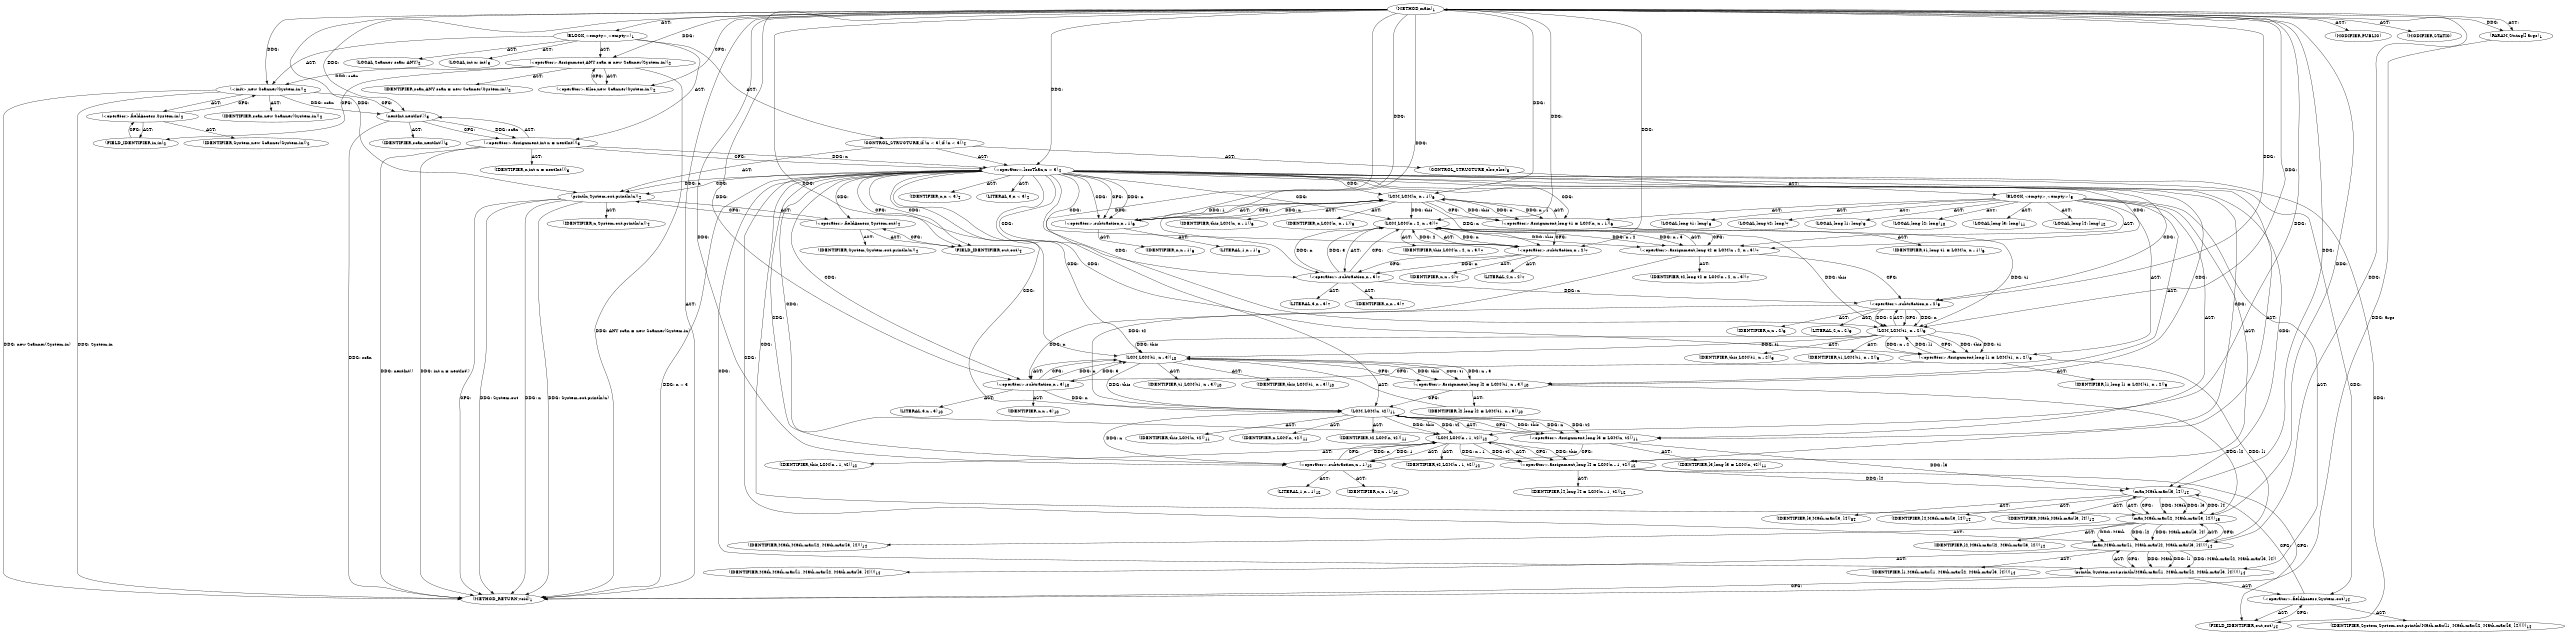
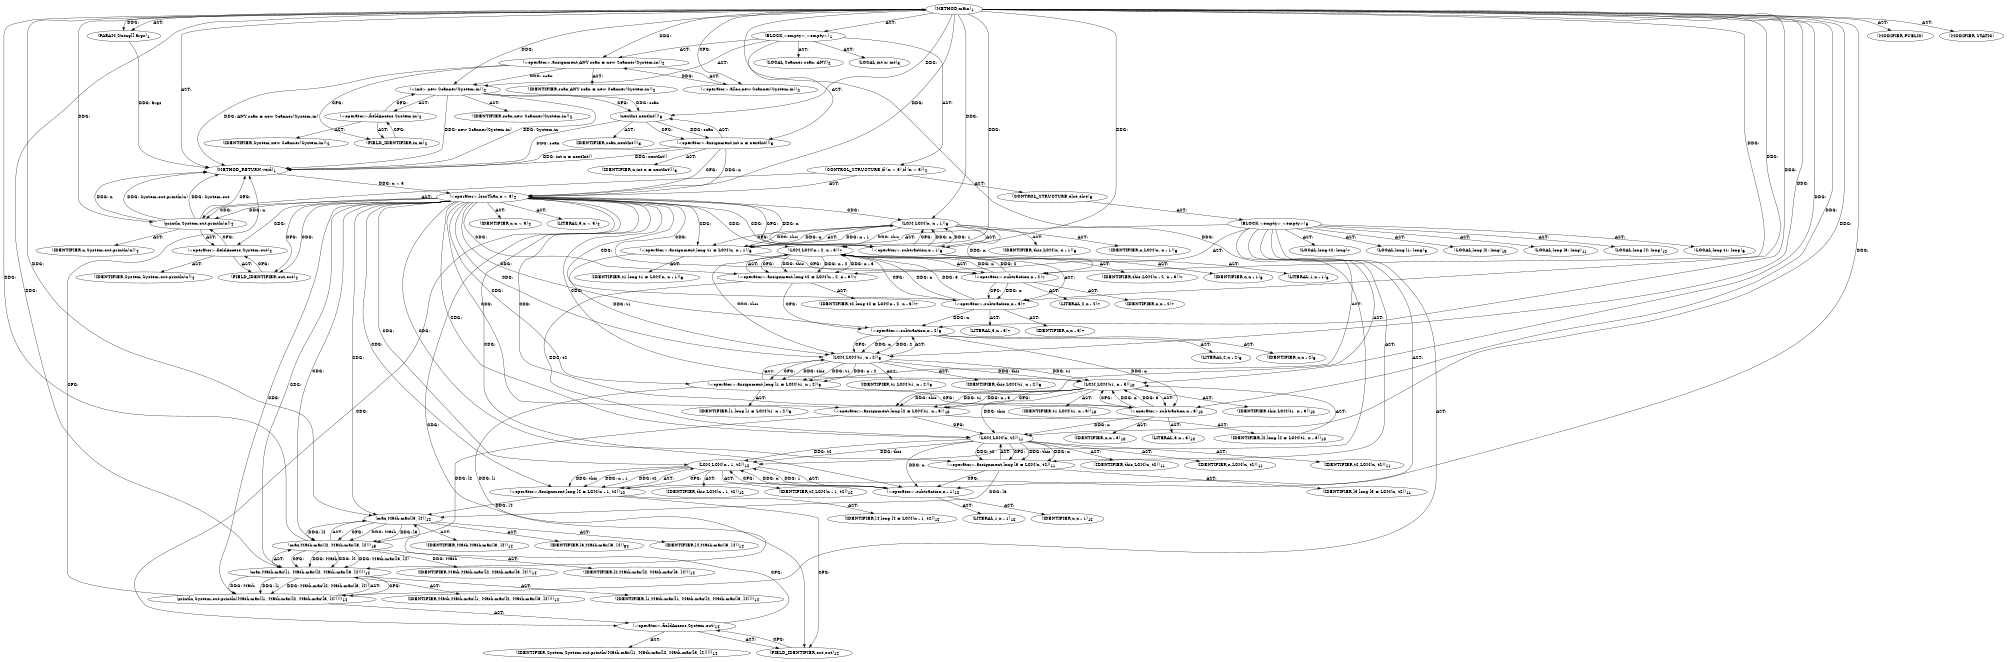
(599, 76) -> (688, 76)
(2272, 318) -> (378, 345)
(694, 321) -> (362, 183)
(1924, 345) -> (770, 371)
(1959, 532) -> (445, 559)
